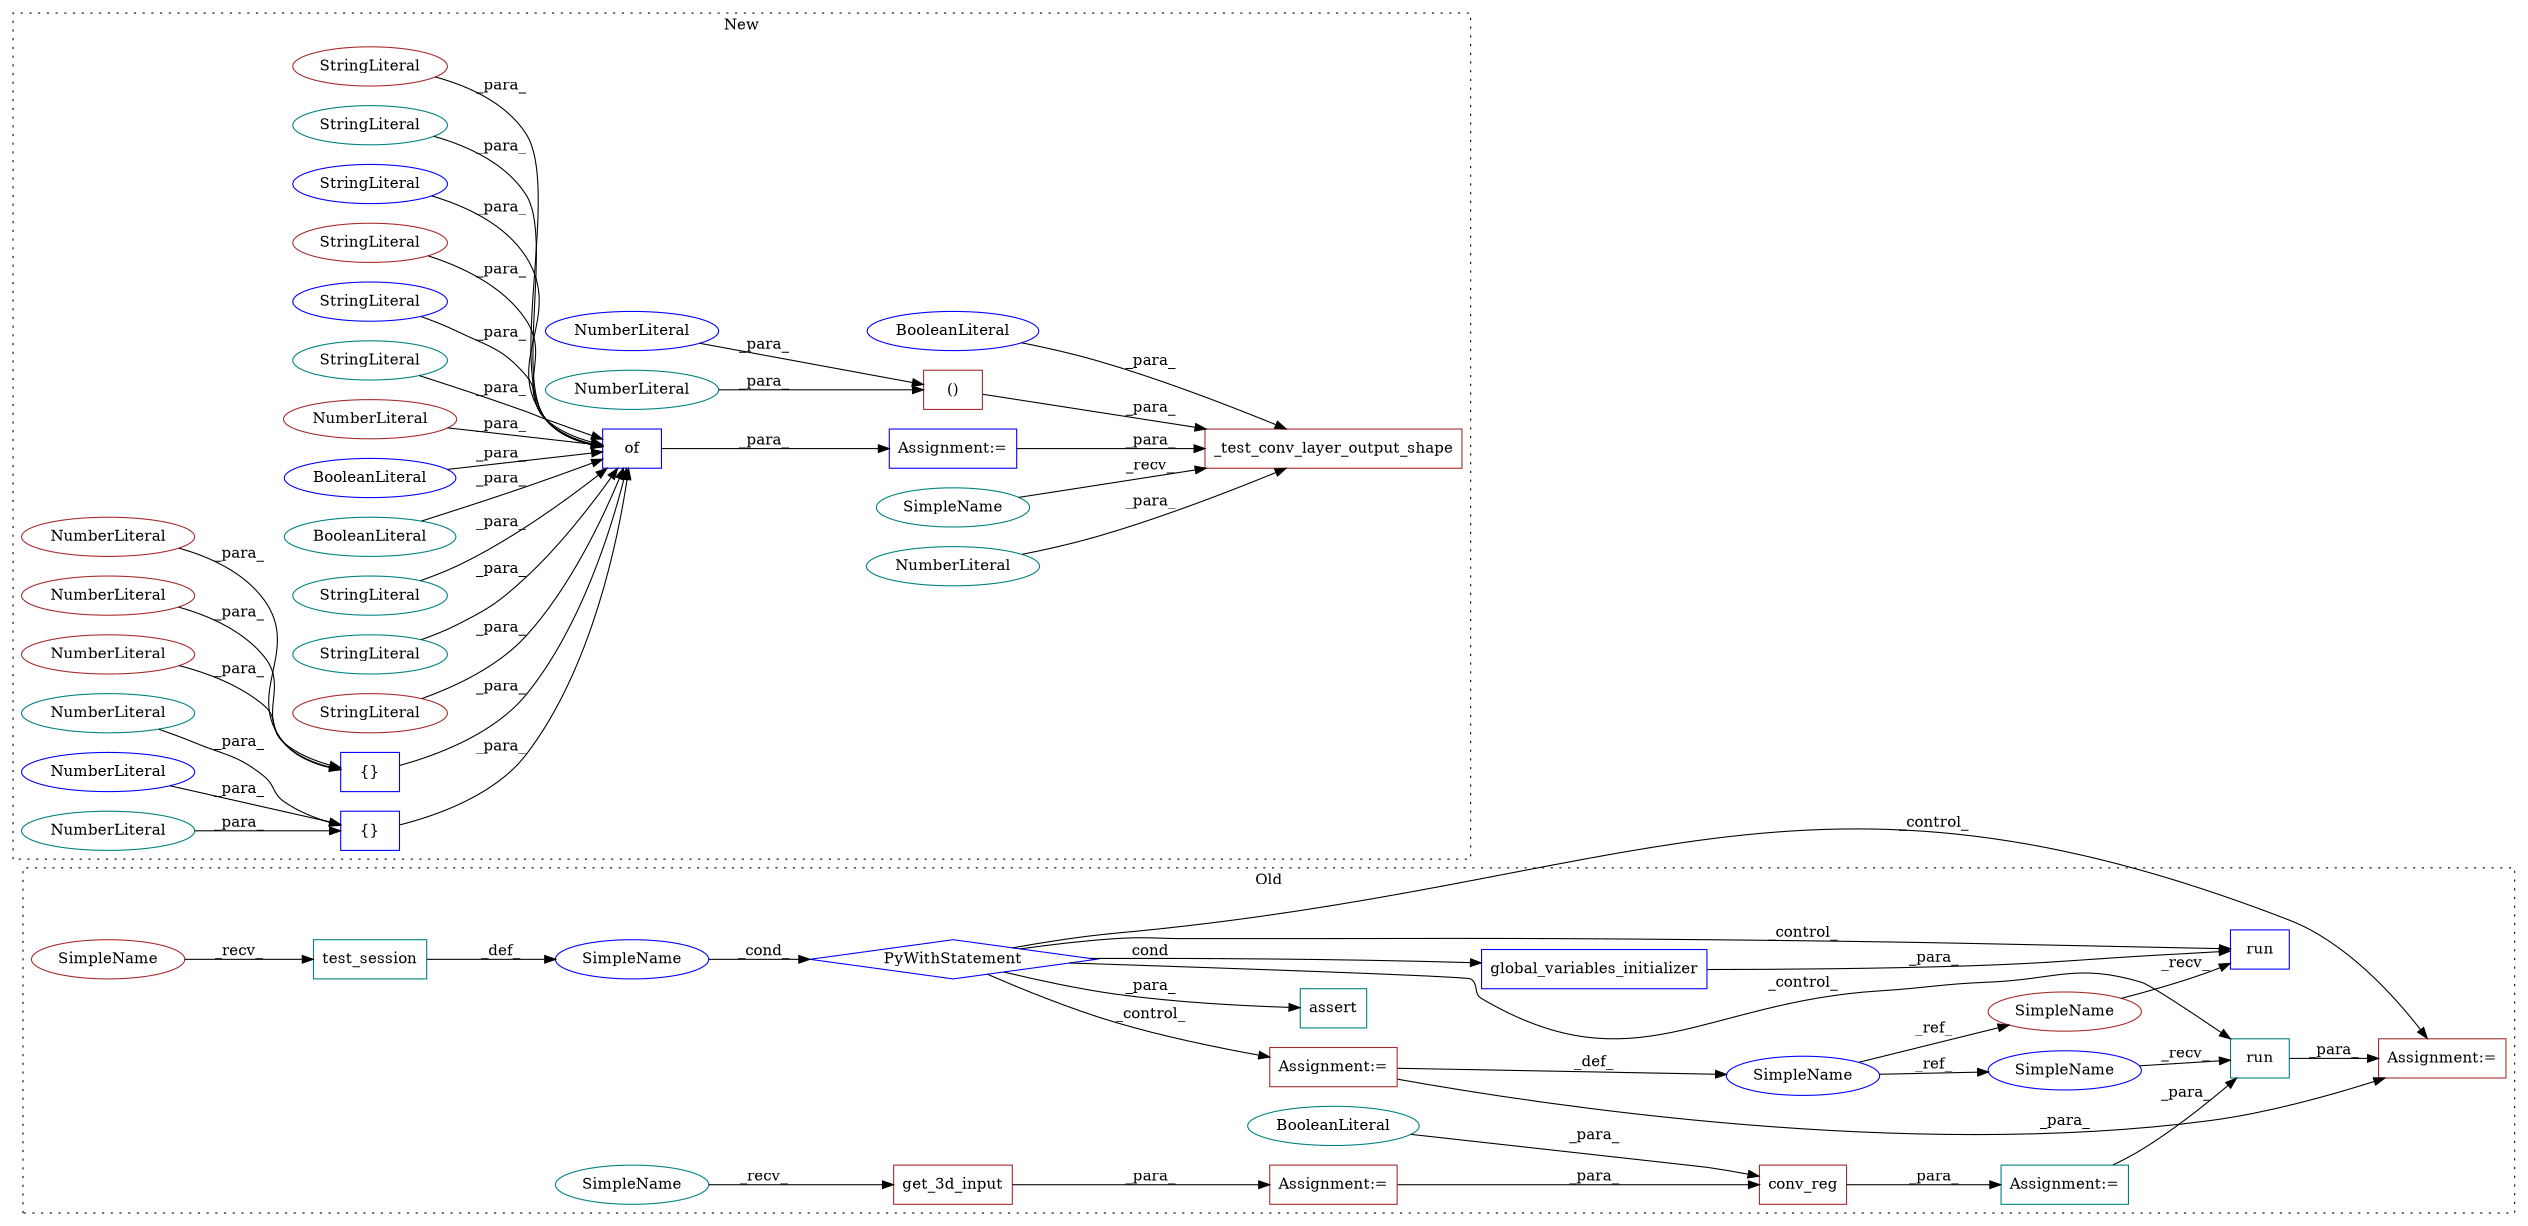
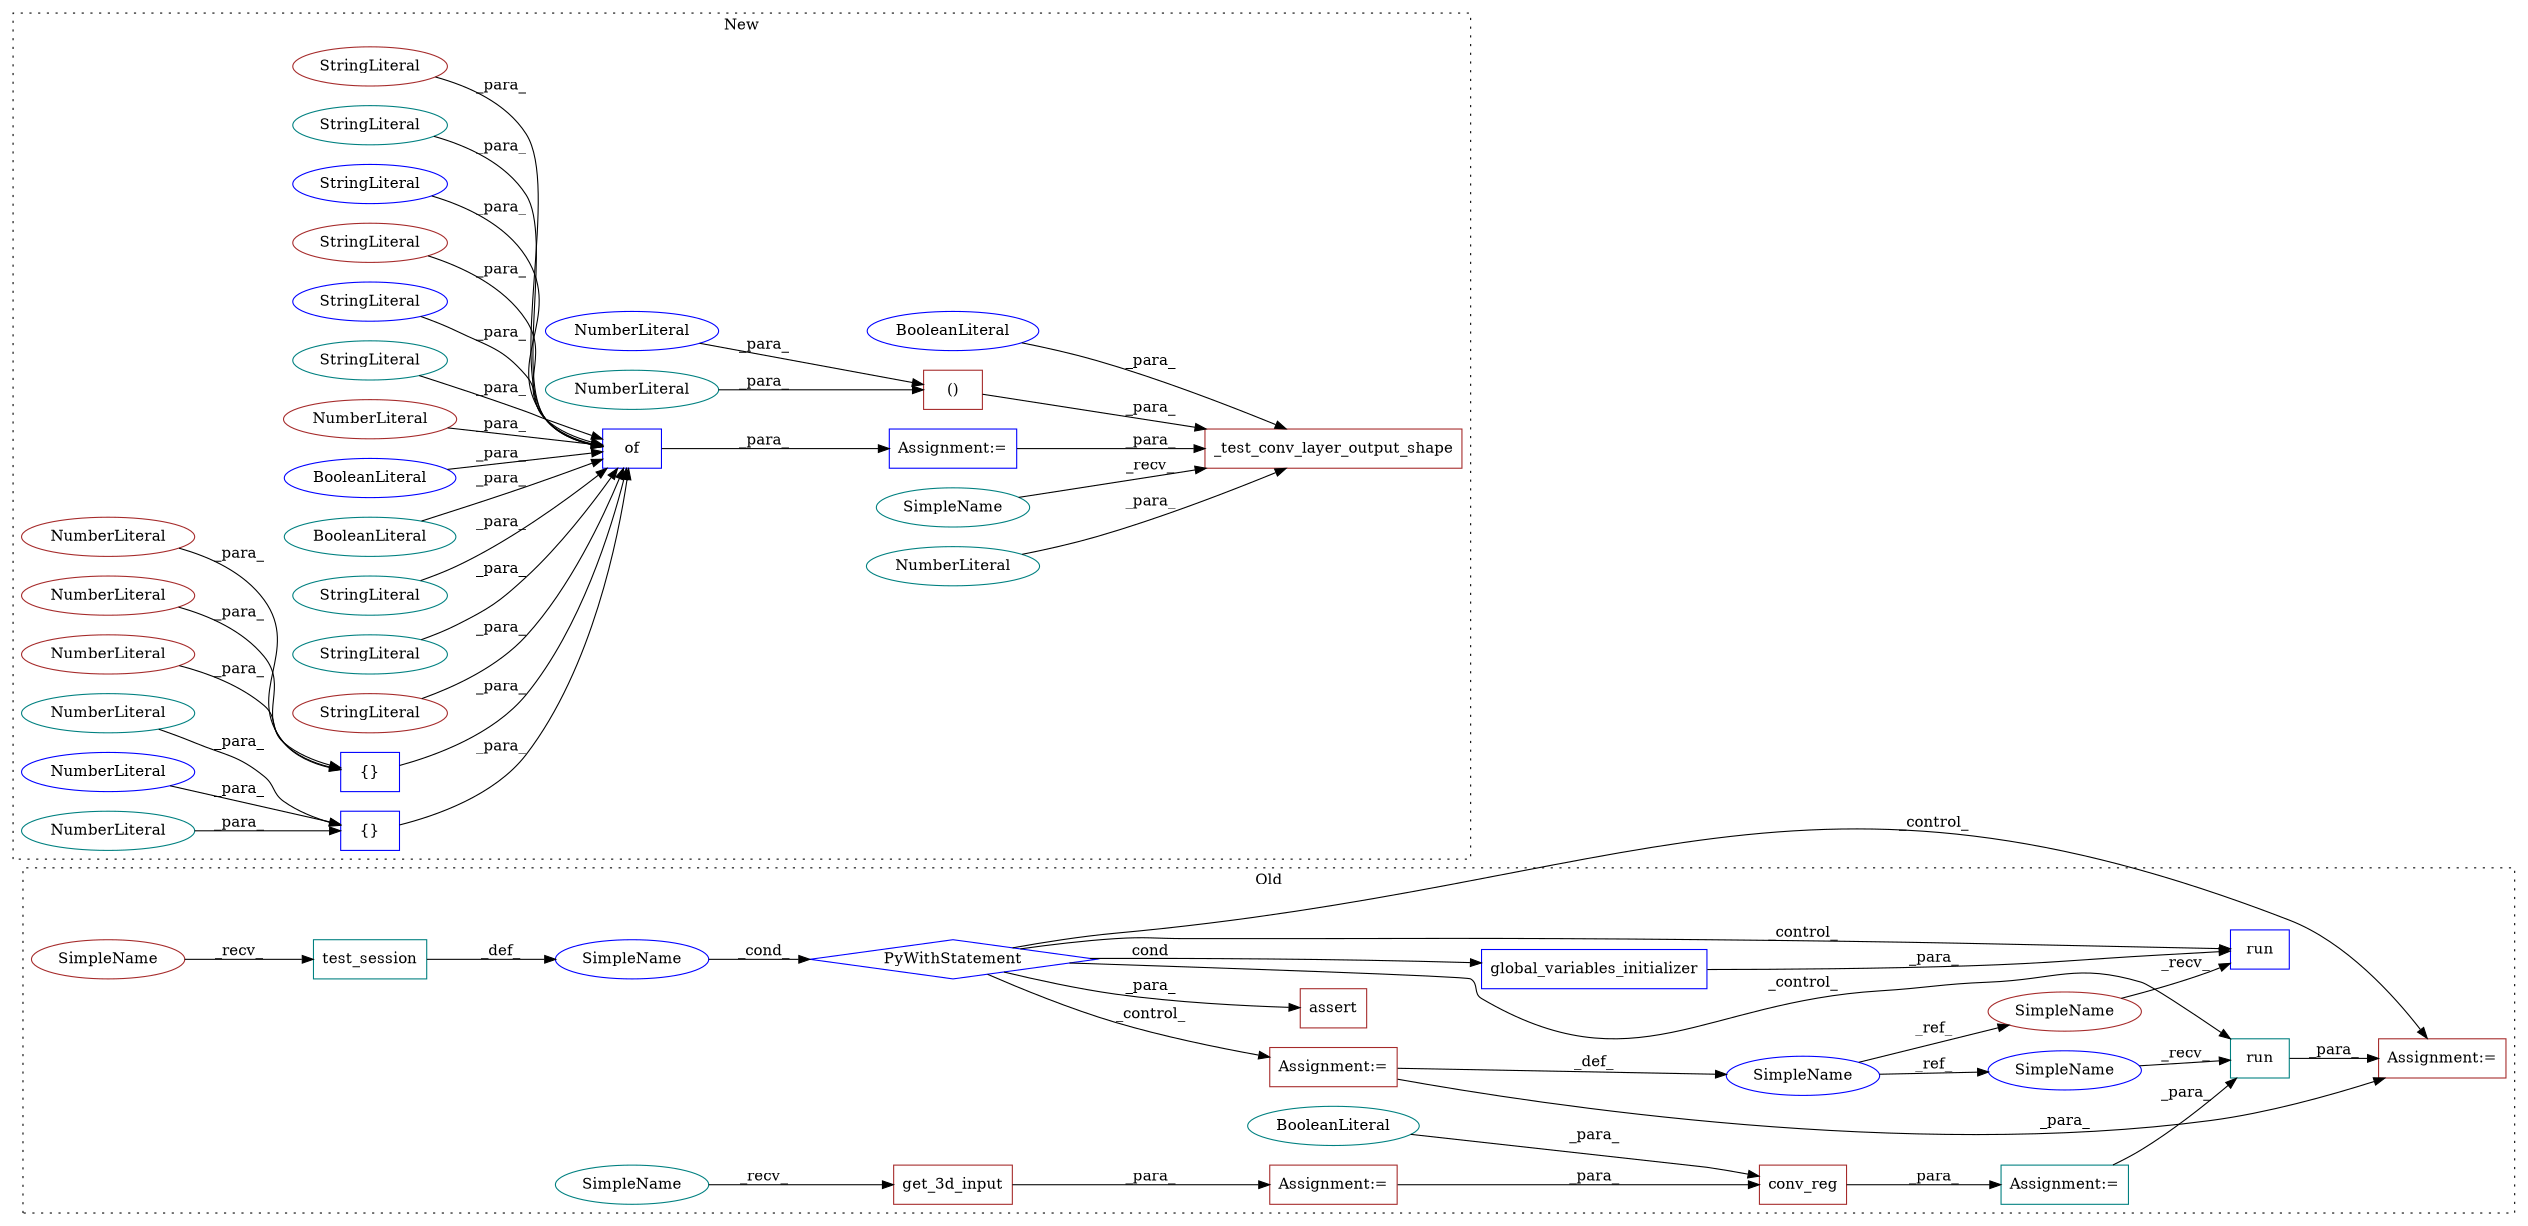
(1333, 1008) -> (1333, 1008)
